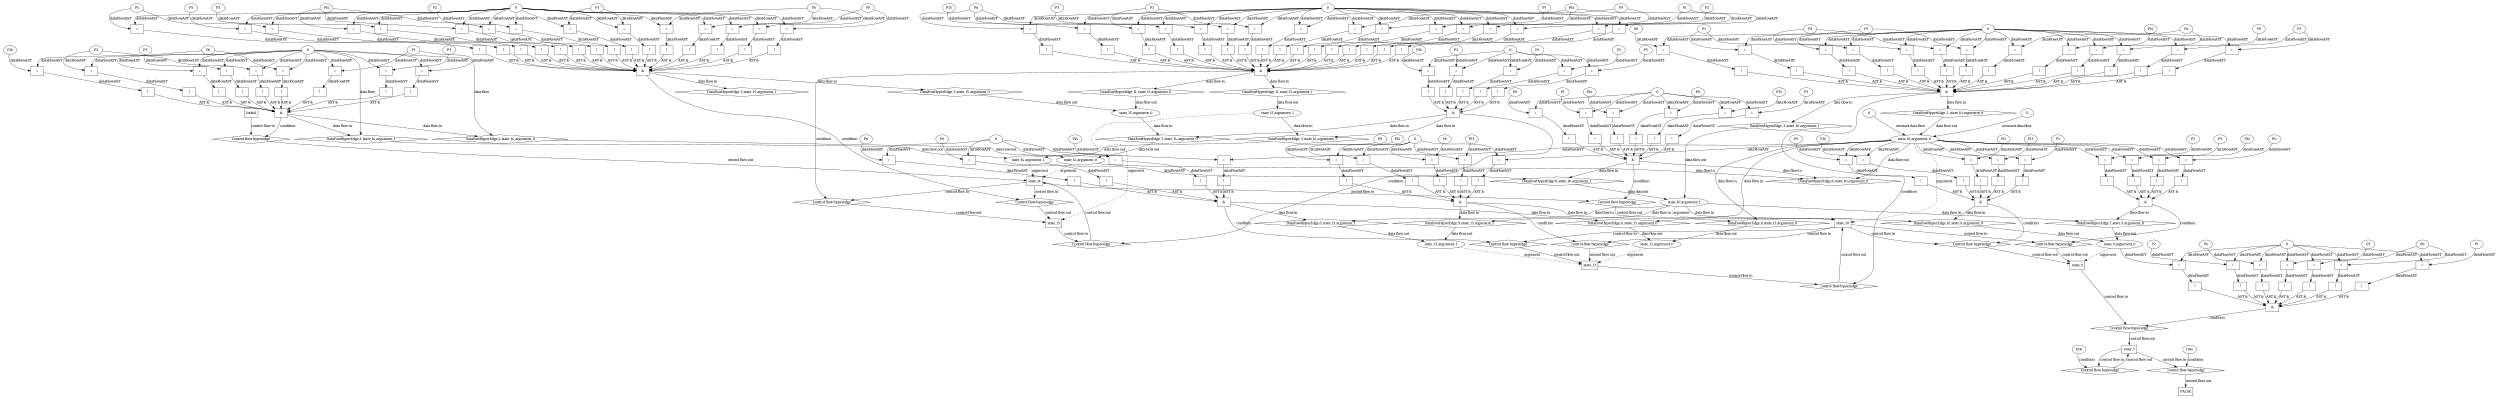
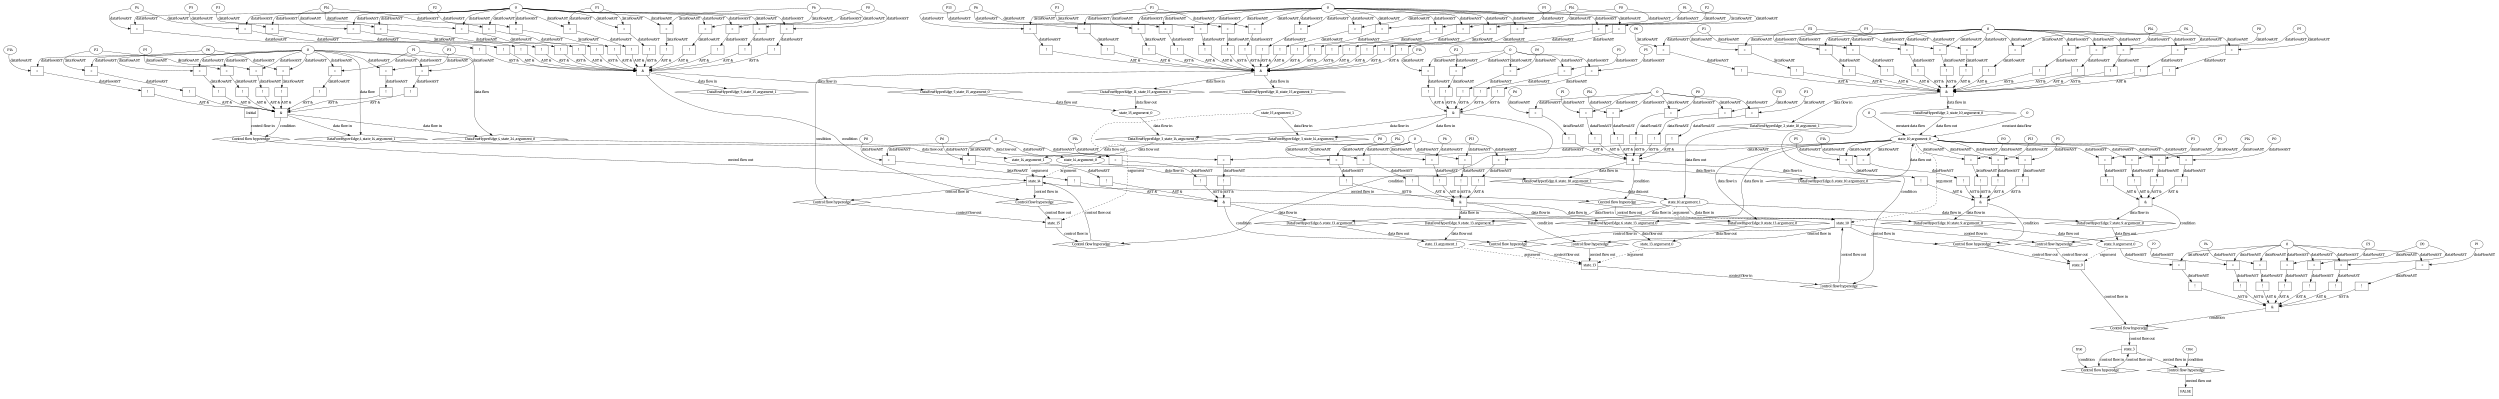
(1277, 101) -> none
(500, 139) -> (500, 139)
(1883, 160) -> (1905, 173)
(1174, 171) -> (1174, 171)
